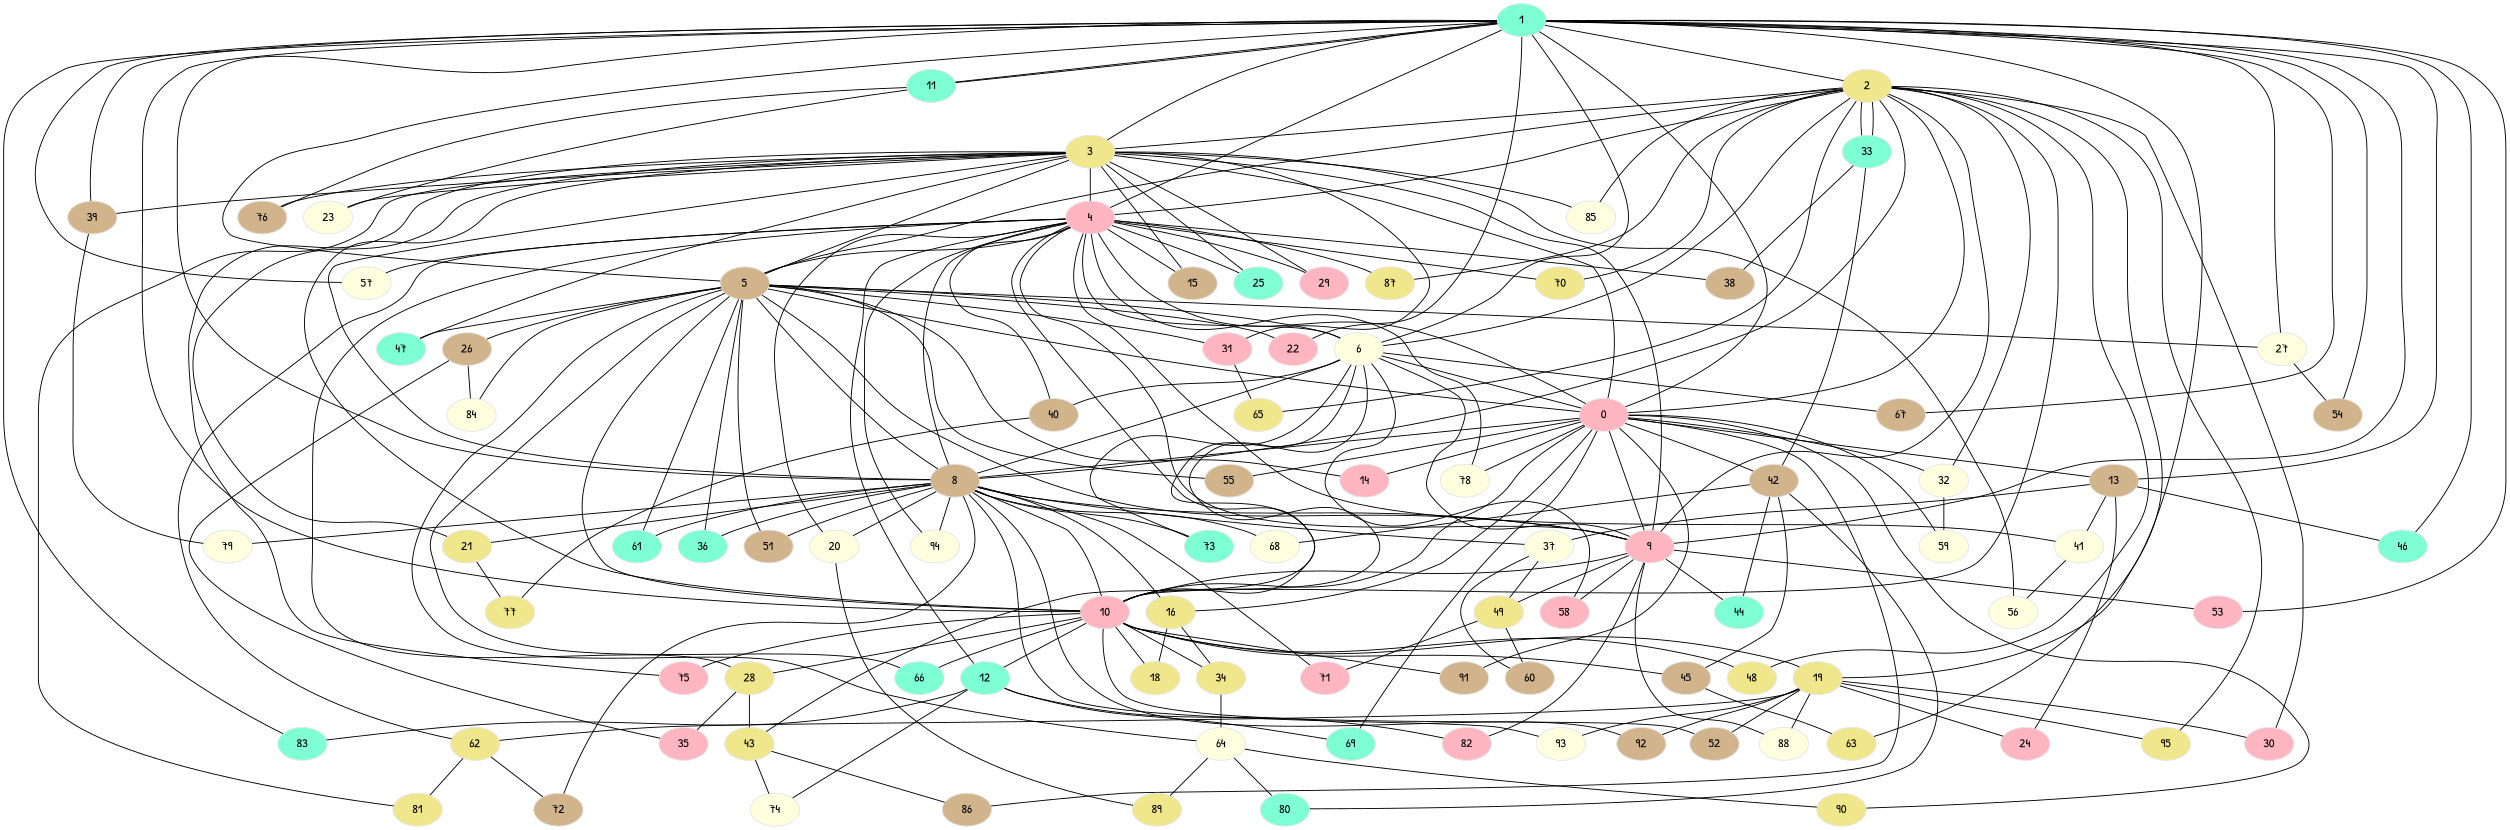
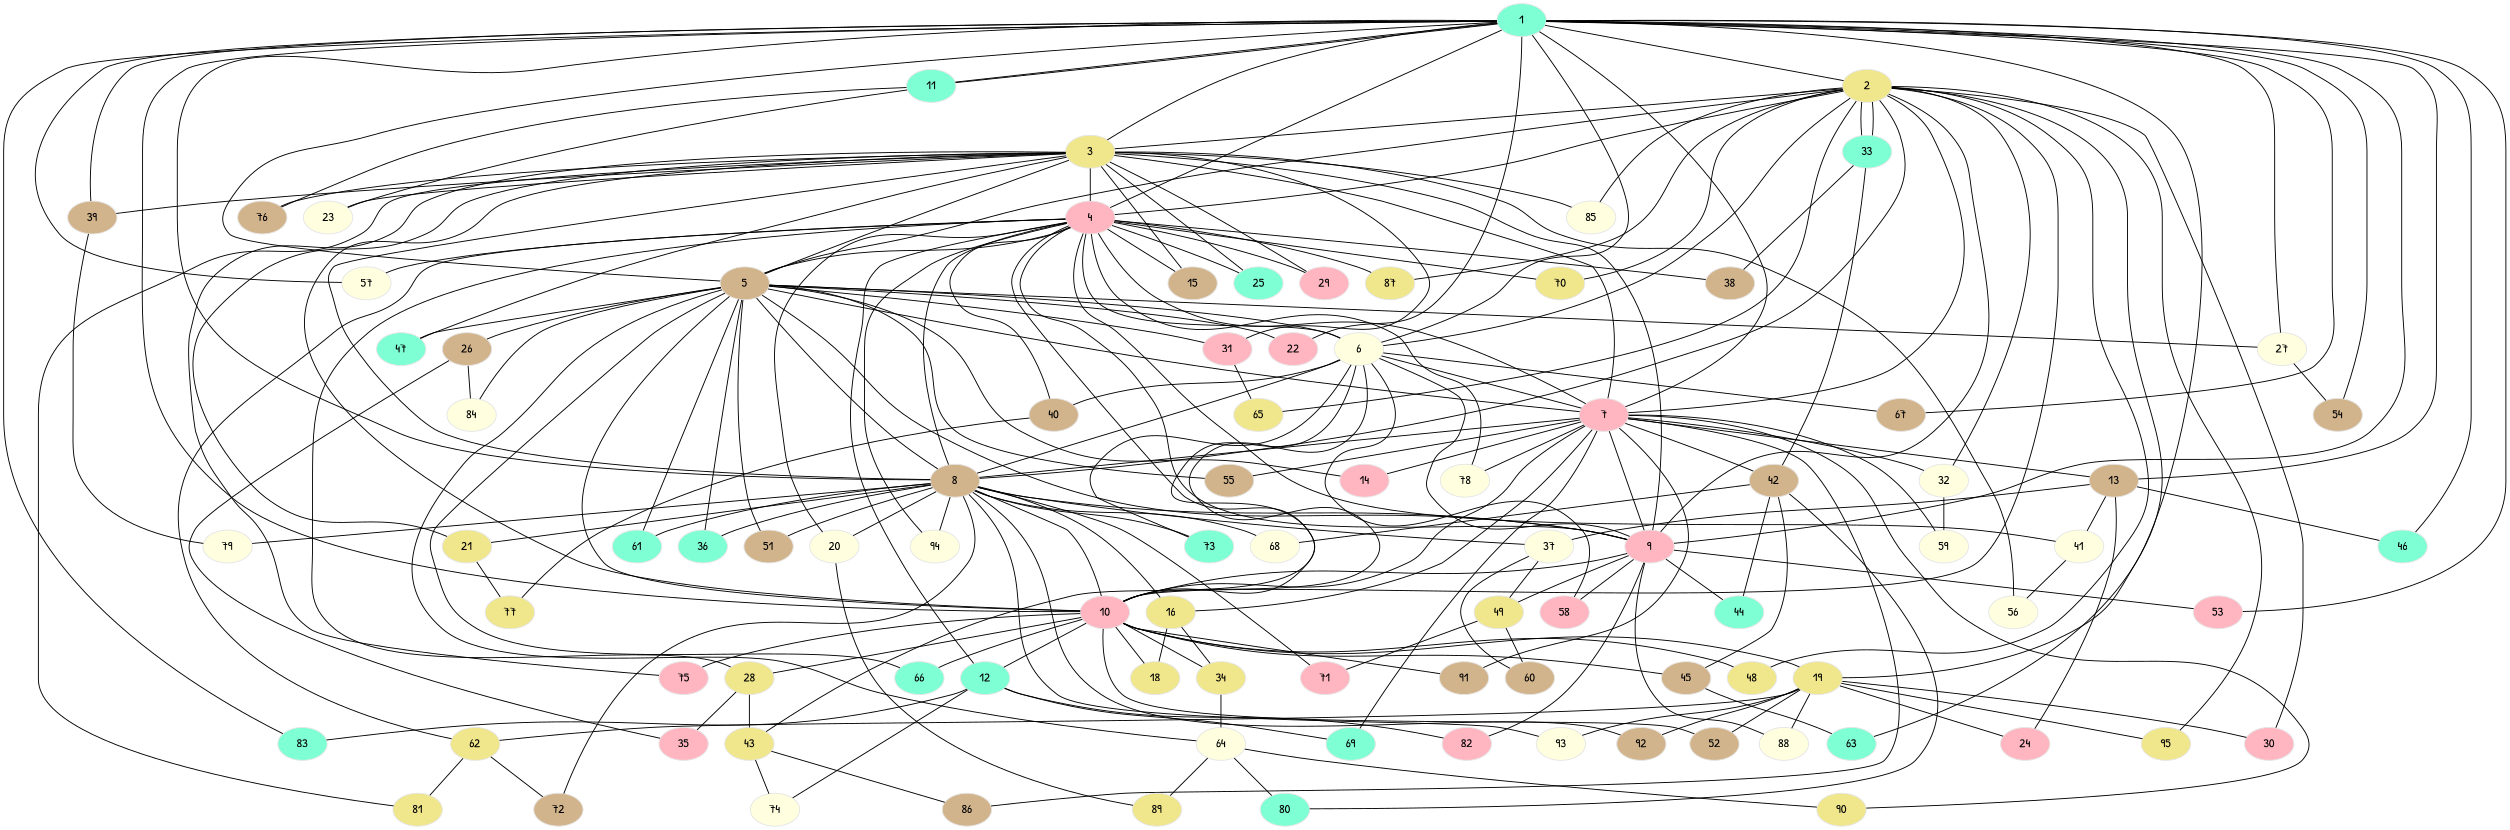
(1604, 415) -> (1604, 415)
(1852, 744) -> (1852, 744)
